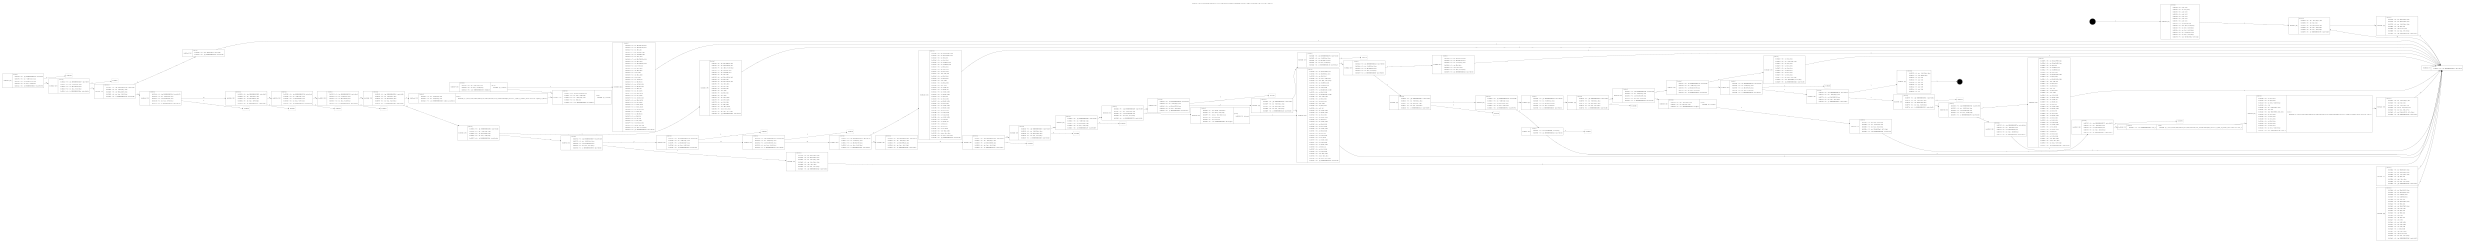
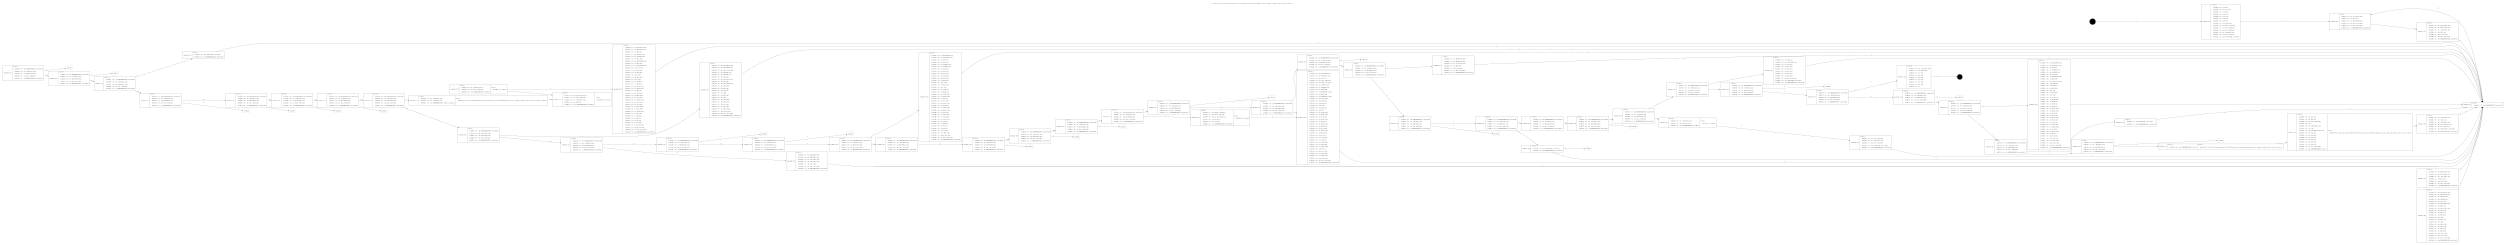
none -> (2136, 122)
